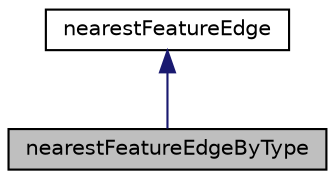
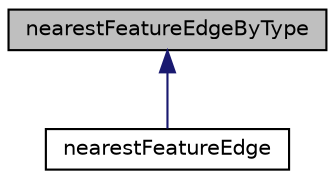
(167, 101) -> (167, 101)
